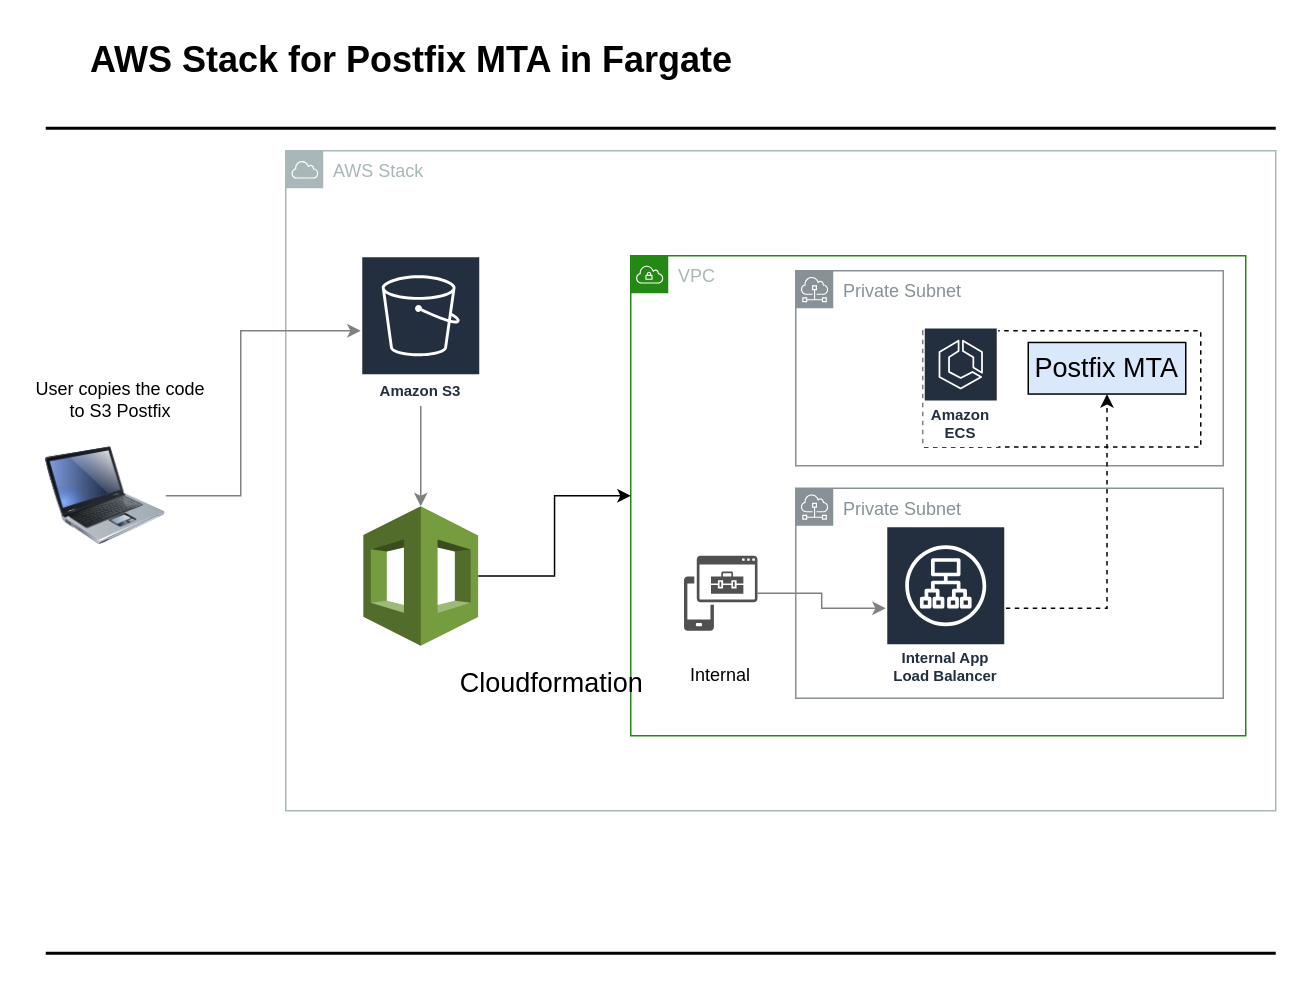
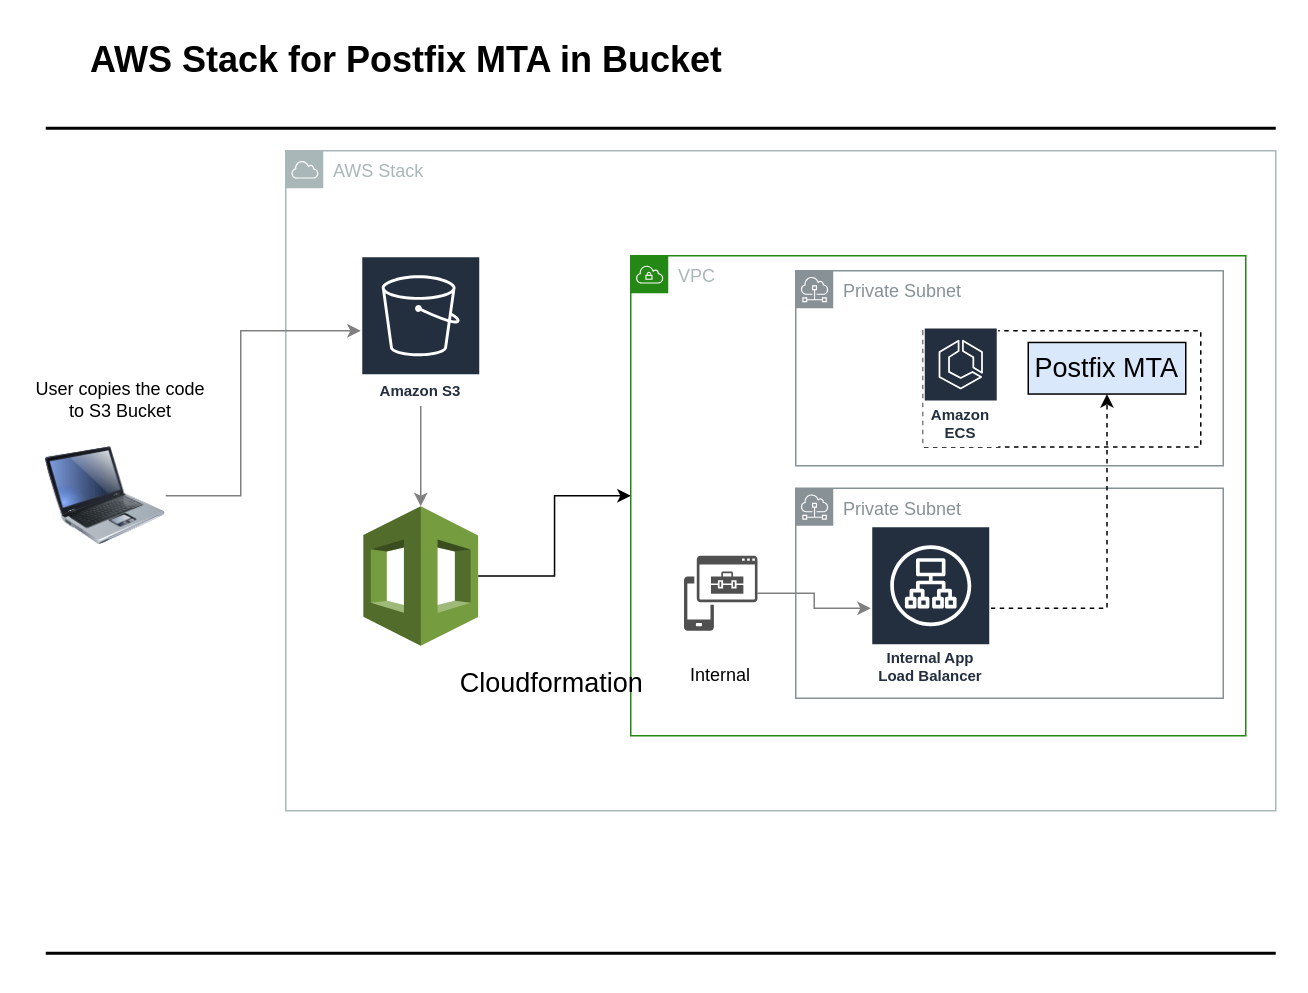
(253, 27) -> (248, 27)
(121, 400) -> (121, 400)
(946, 608) -> (931, 608)
